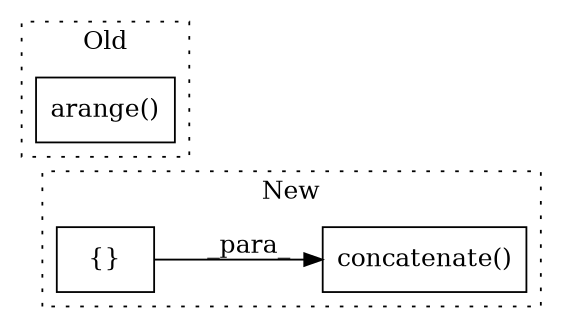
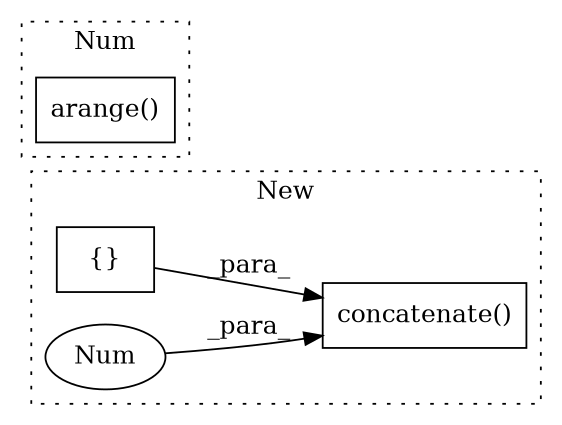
(105, 42) -> (105, 42)
none -> (105, 357)
